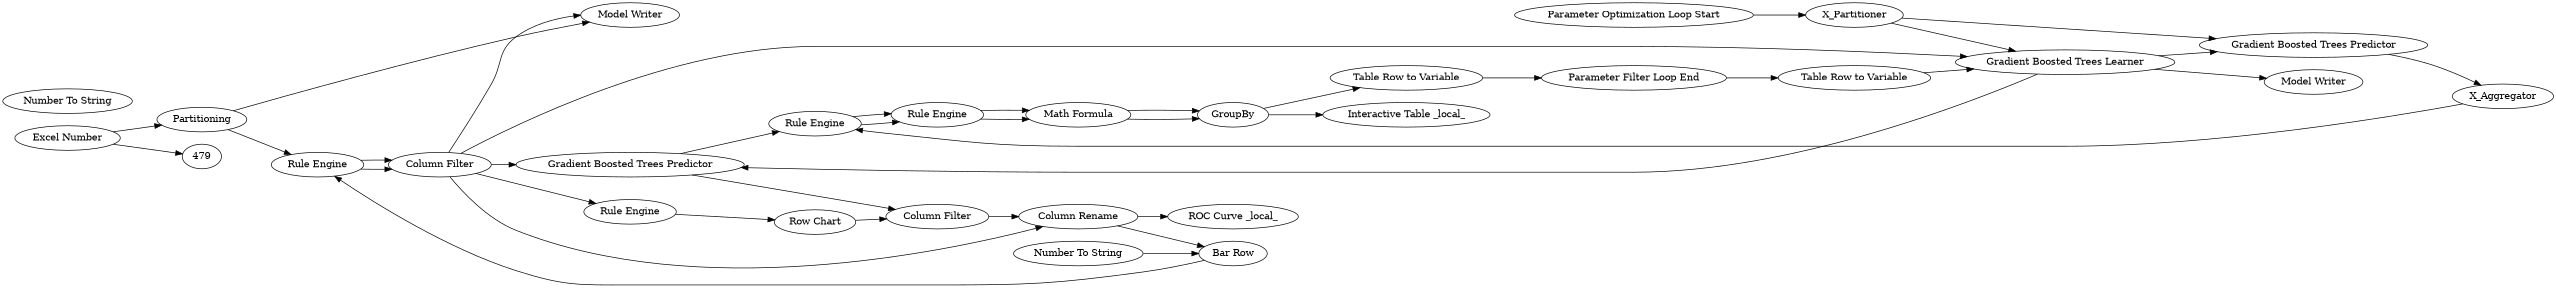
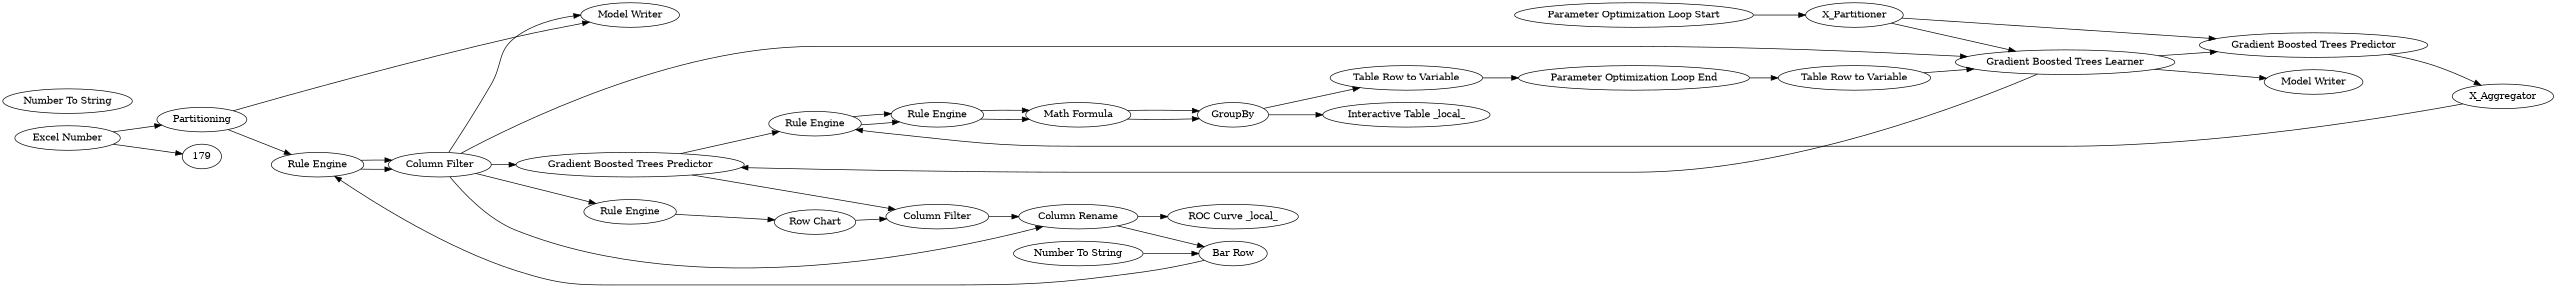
(1634, 78) -> (1634, 78)
(202, 156) -> (202, 156)
